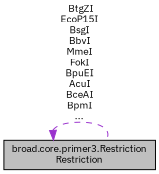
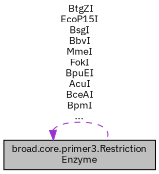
(80, 155) -> (80, 155)
